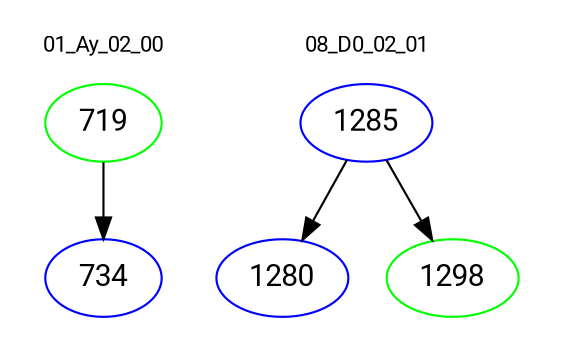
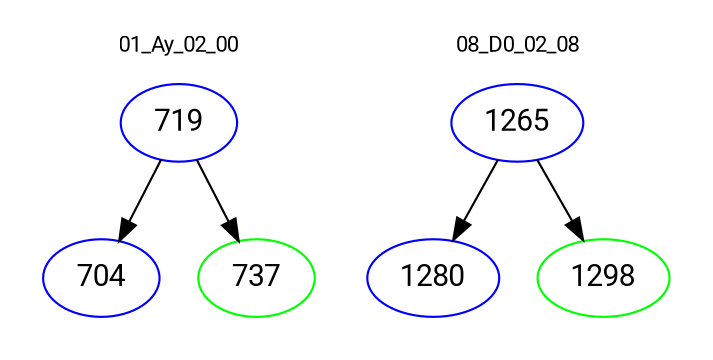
(368, 46) -> (518, 46)
(103, 123) -> (179, 123)
(366, 123) -> (517, 123)
(103, 278) -> (101, 278)
none -> (257, 278)
